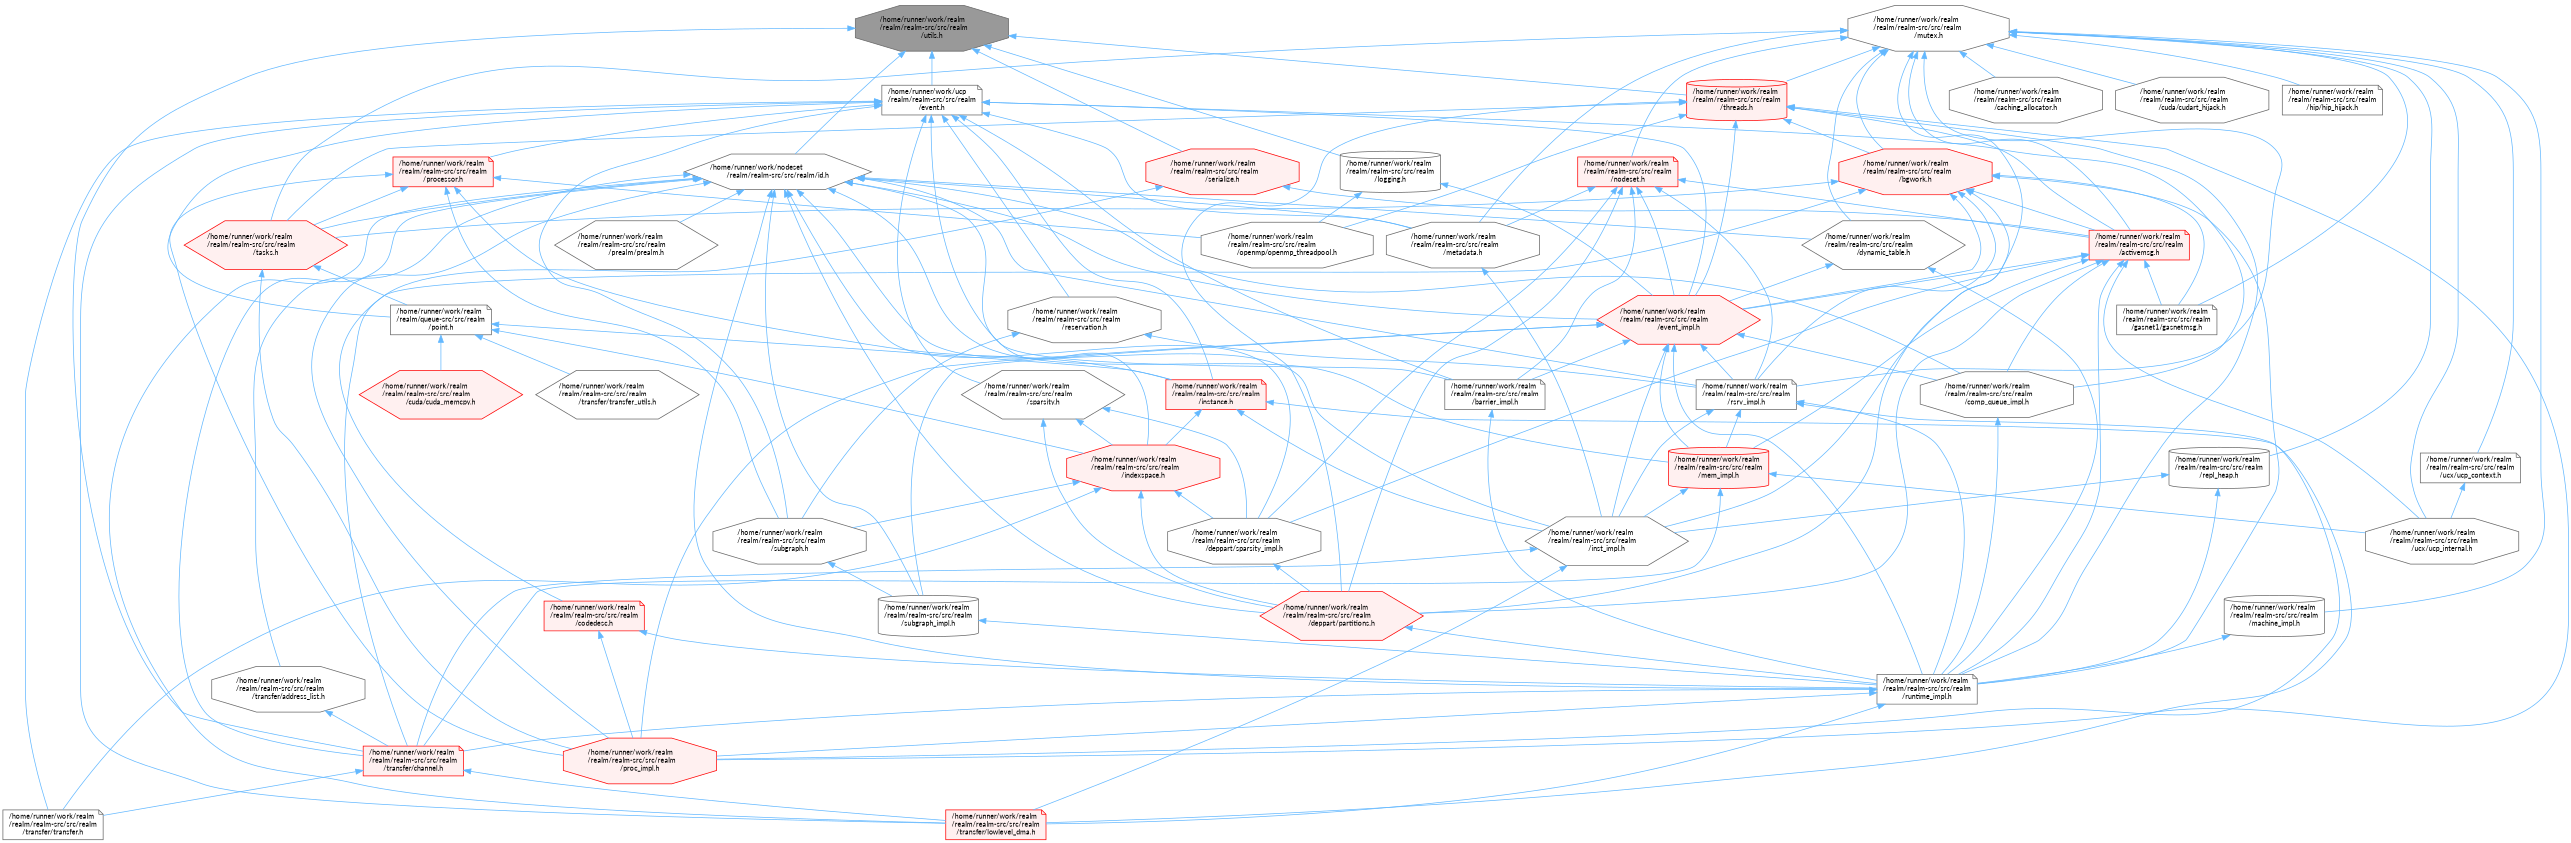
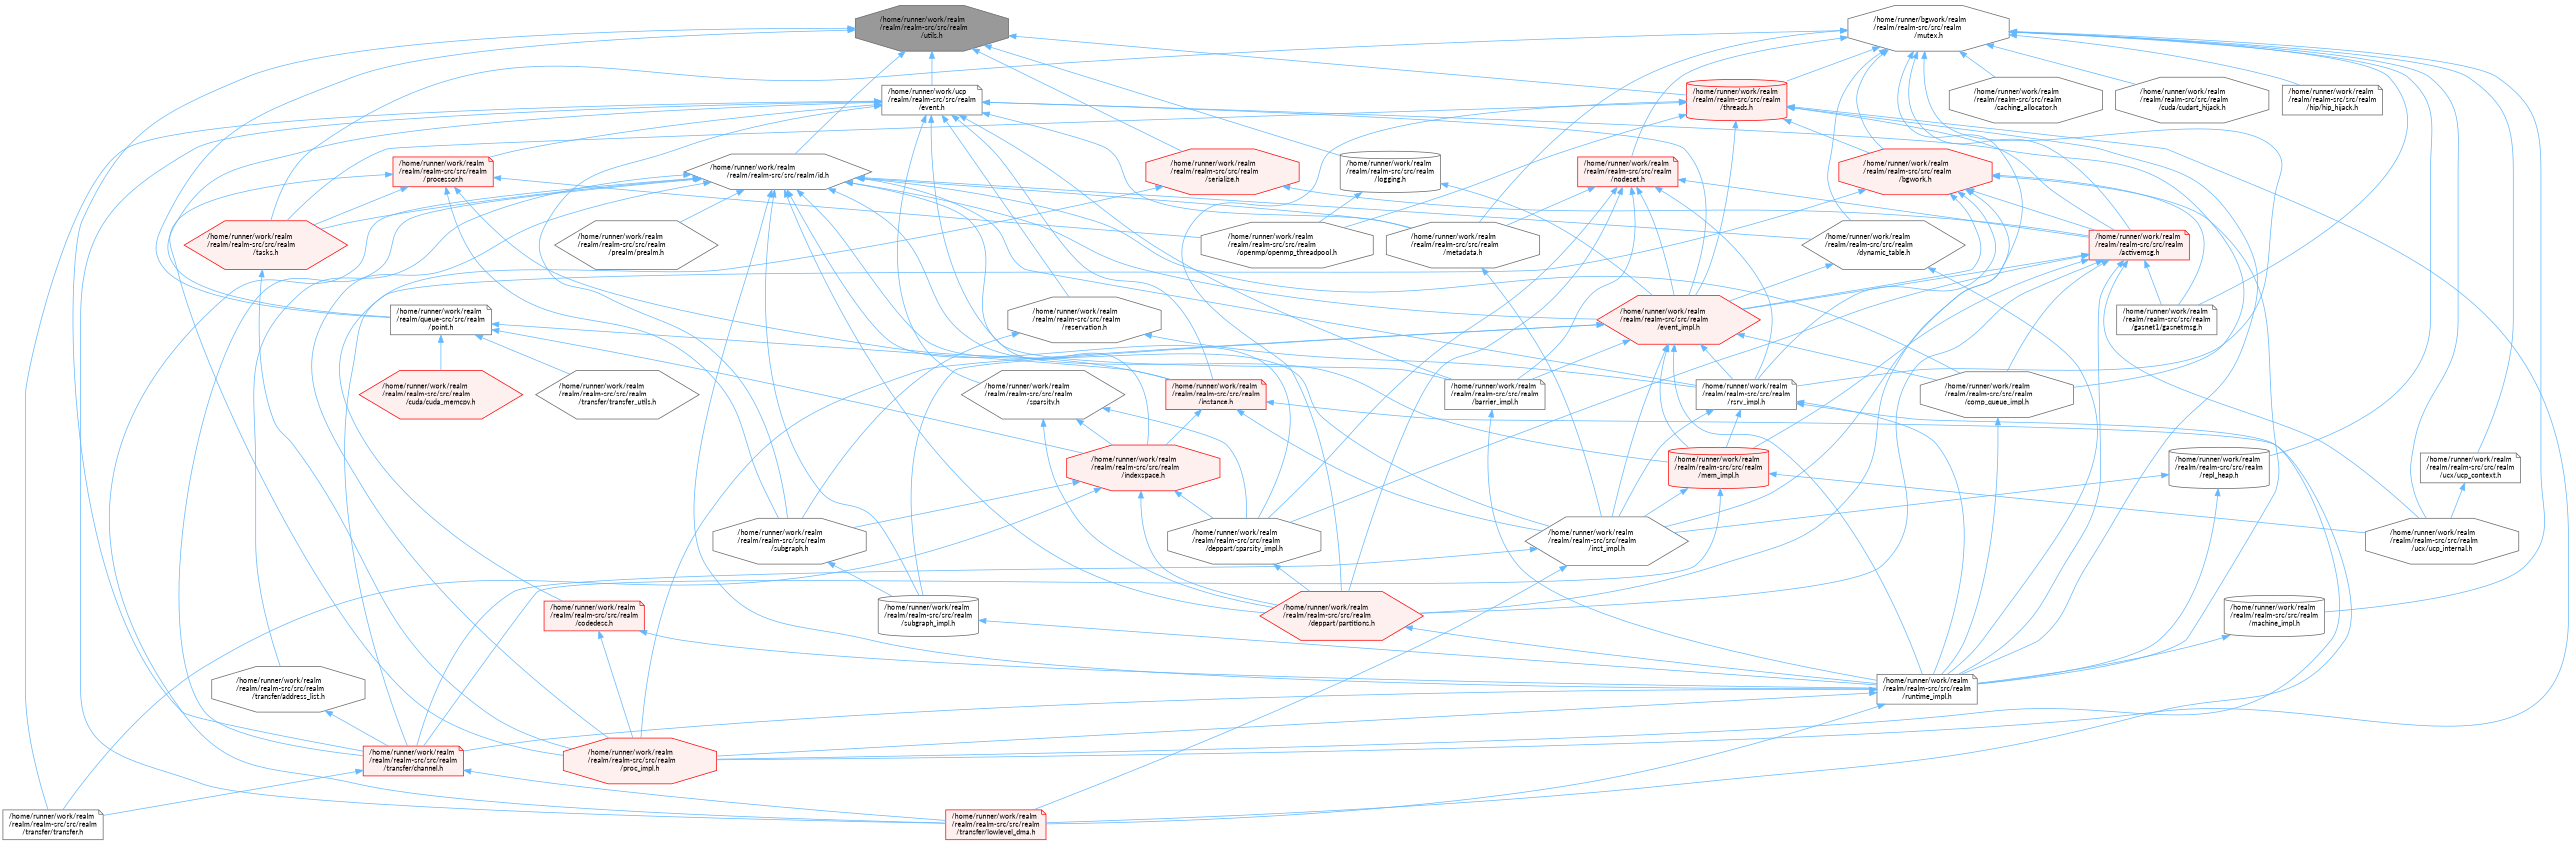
(1929, 28) -> (1929, 28)
(778, 172) -> (778, 172)
(1083, 209) -> none
(363, 287) -> (337, 83)
